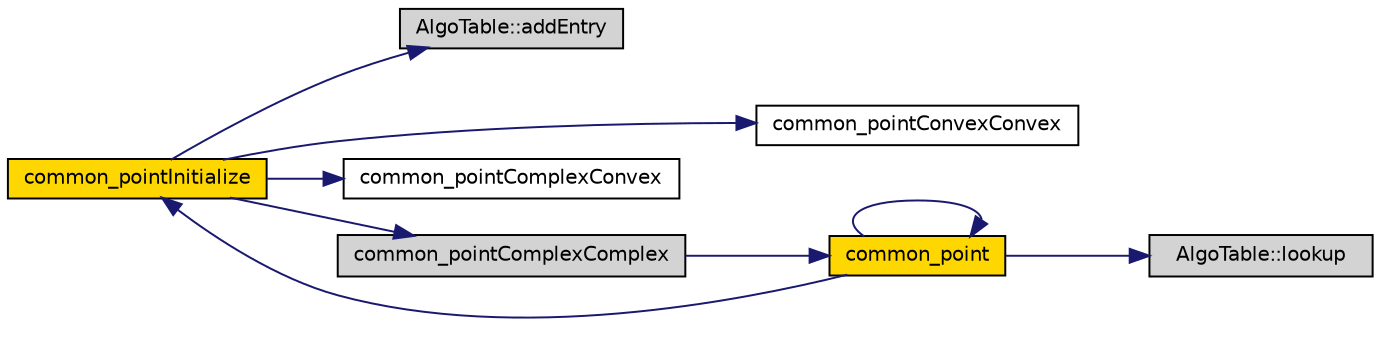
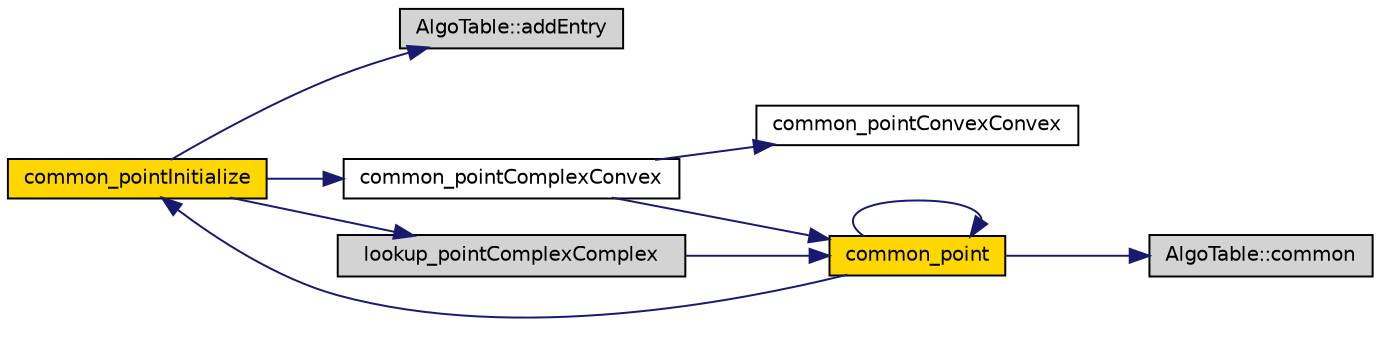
(478, 130) -> (704, 153)
none -> (710, 216)
(512, 256) -> (512, 256)
(1261, 256) -> (1261, 256)
